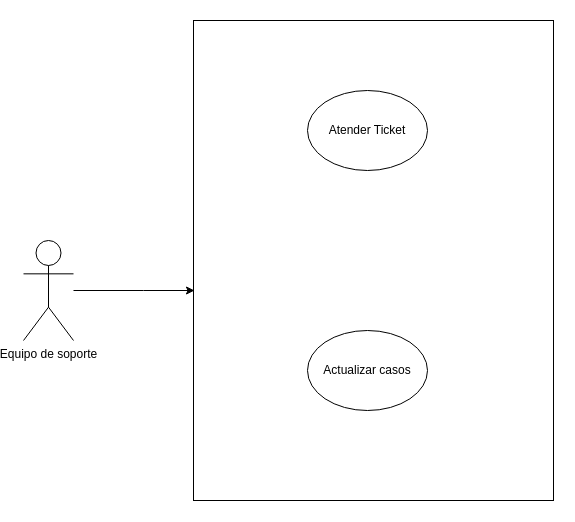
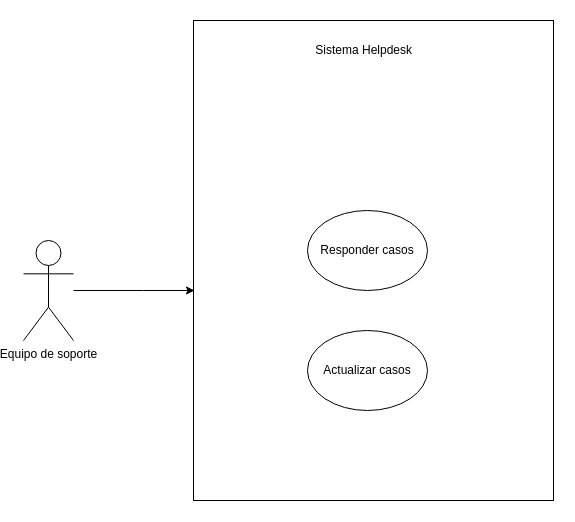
none -> (368, 51)
(368, 131) -> none
none -> (368, 251)
